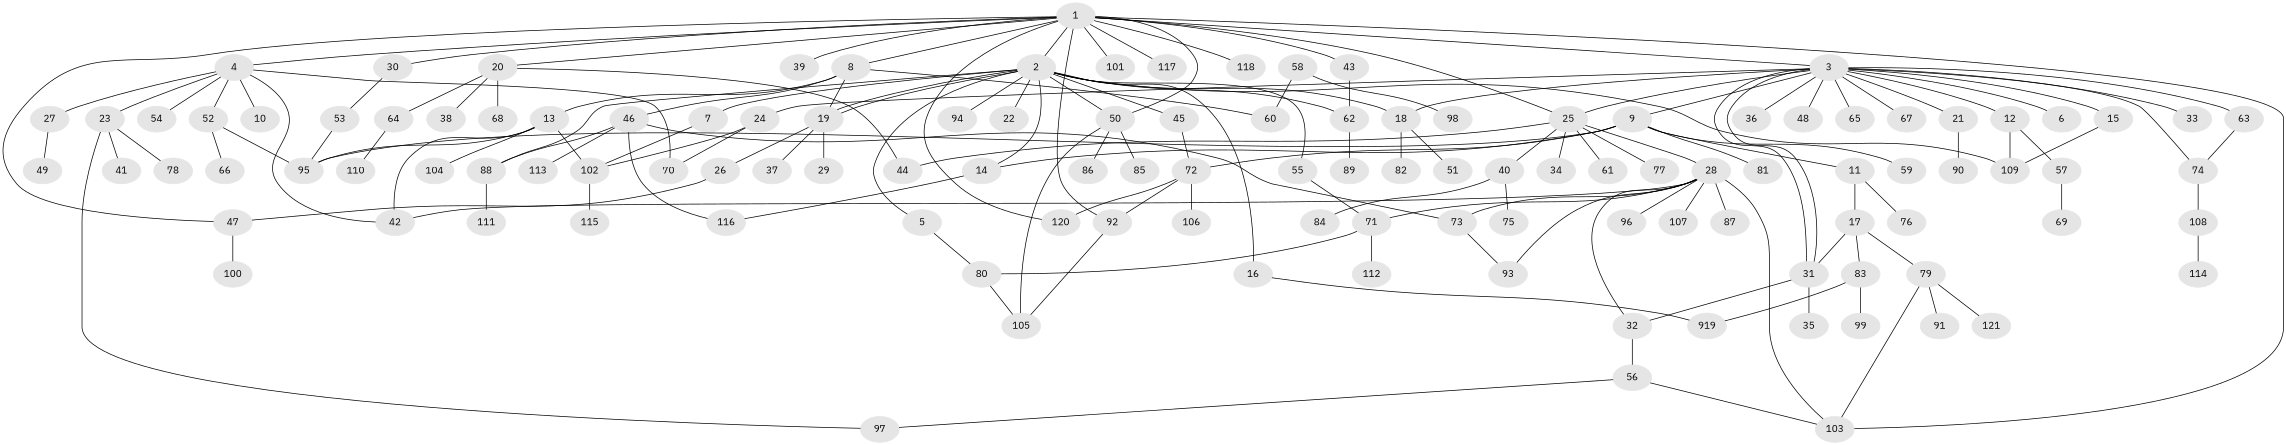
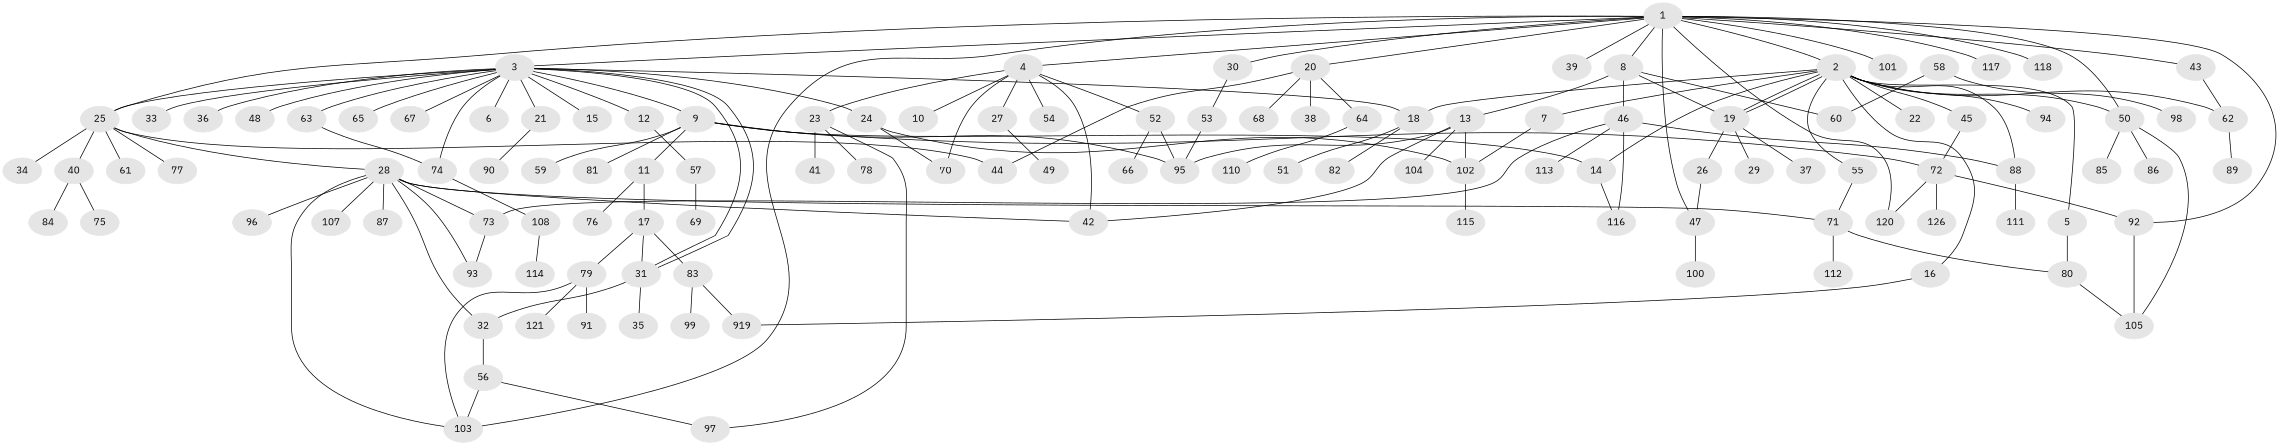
(2010, 171) -> none
(1191, 223) -> (1937, 223)
